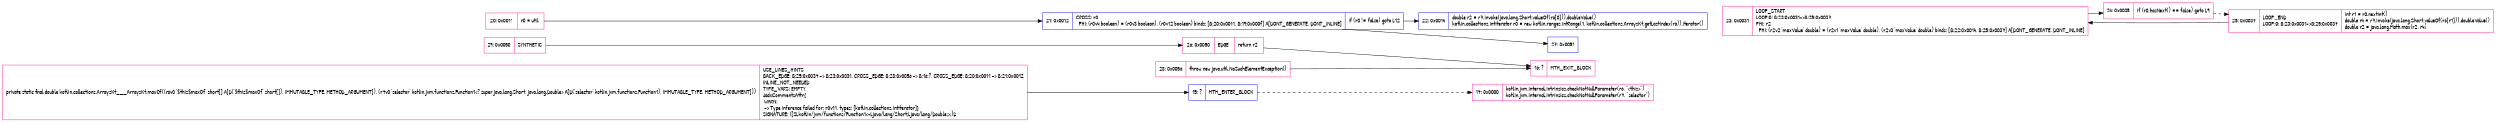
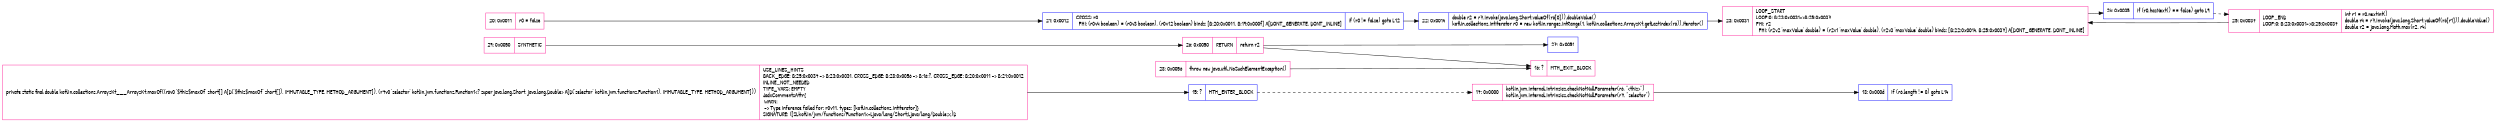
(2158, 11) -> (2158, 11)
(530, 21) -> (530, 21)
none -> (1713, 21)
(1443, 36) -> (1403, 45)
(1223, 45) -> (1225, 45)
none -> (1905, 92)
